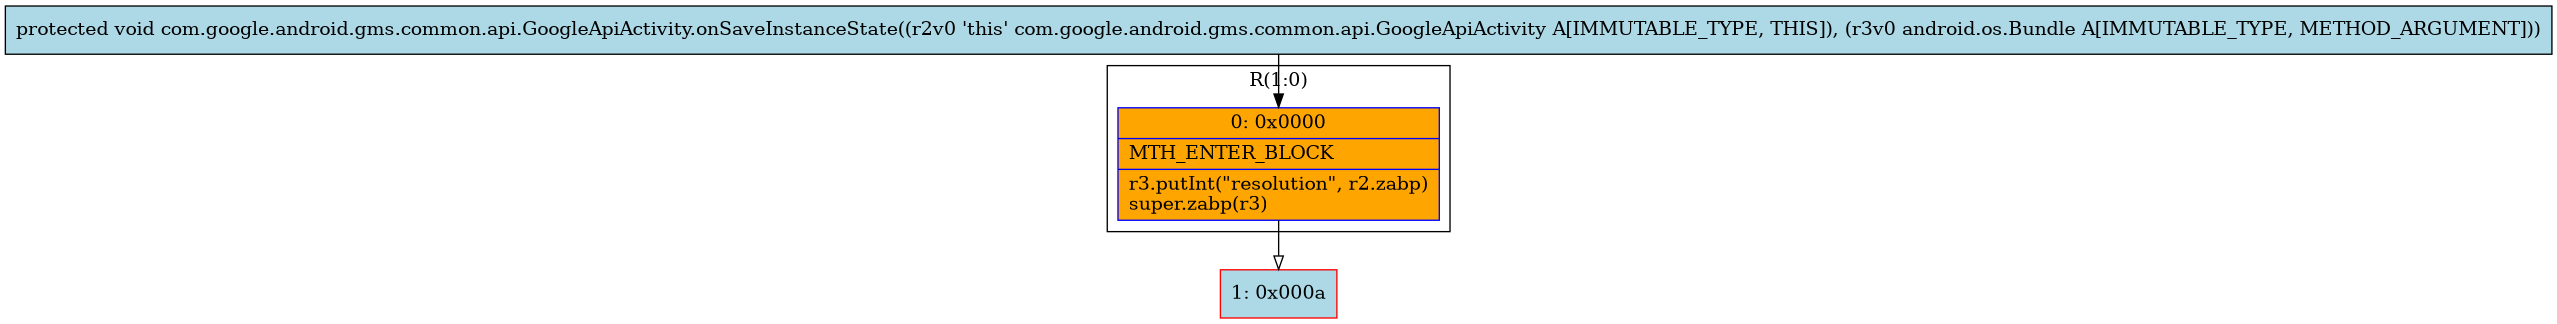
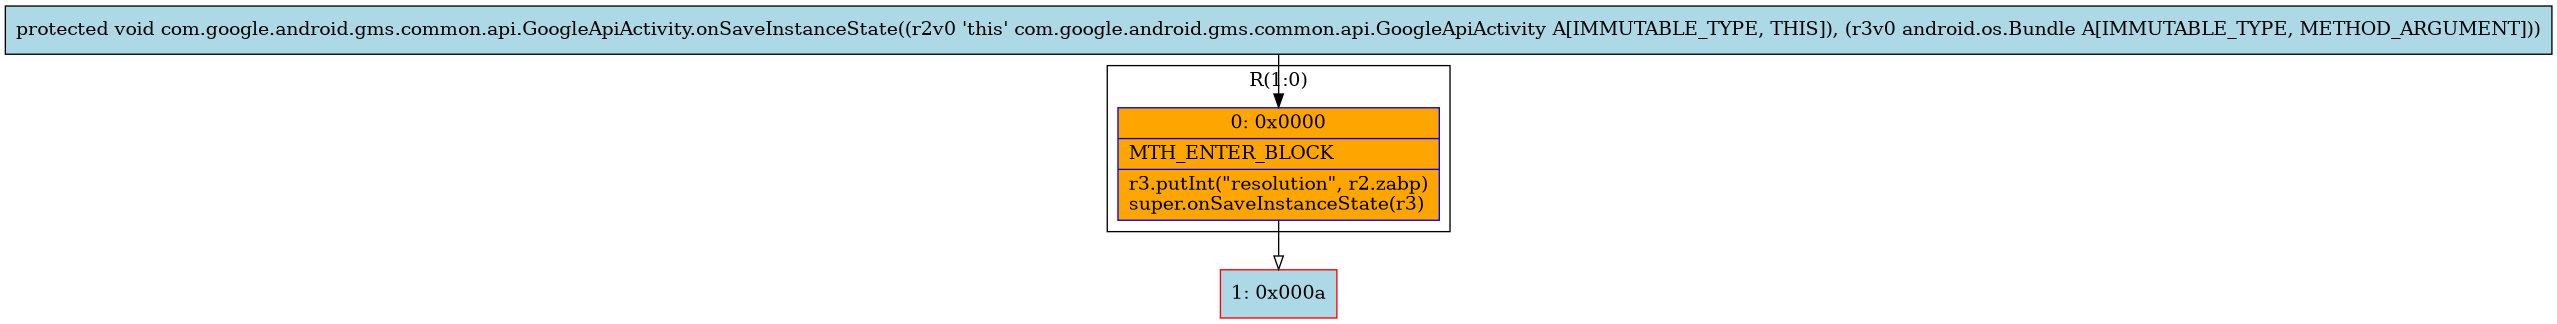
(1198, 204) -> (1277, 204)
